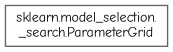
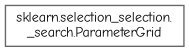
(87, 26) -> (95, 26)
